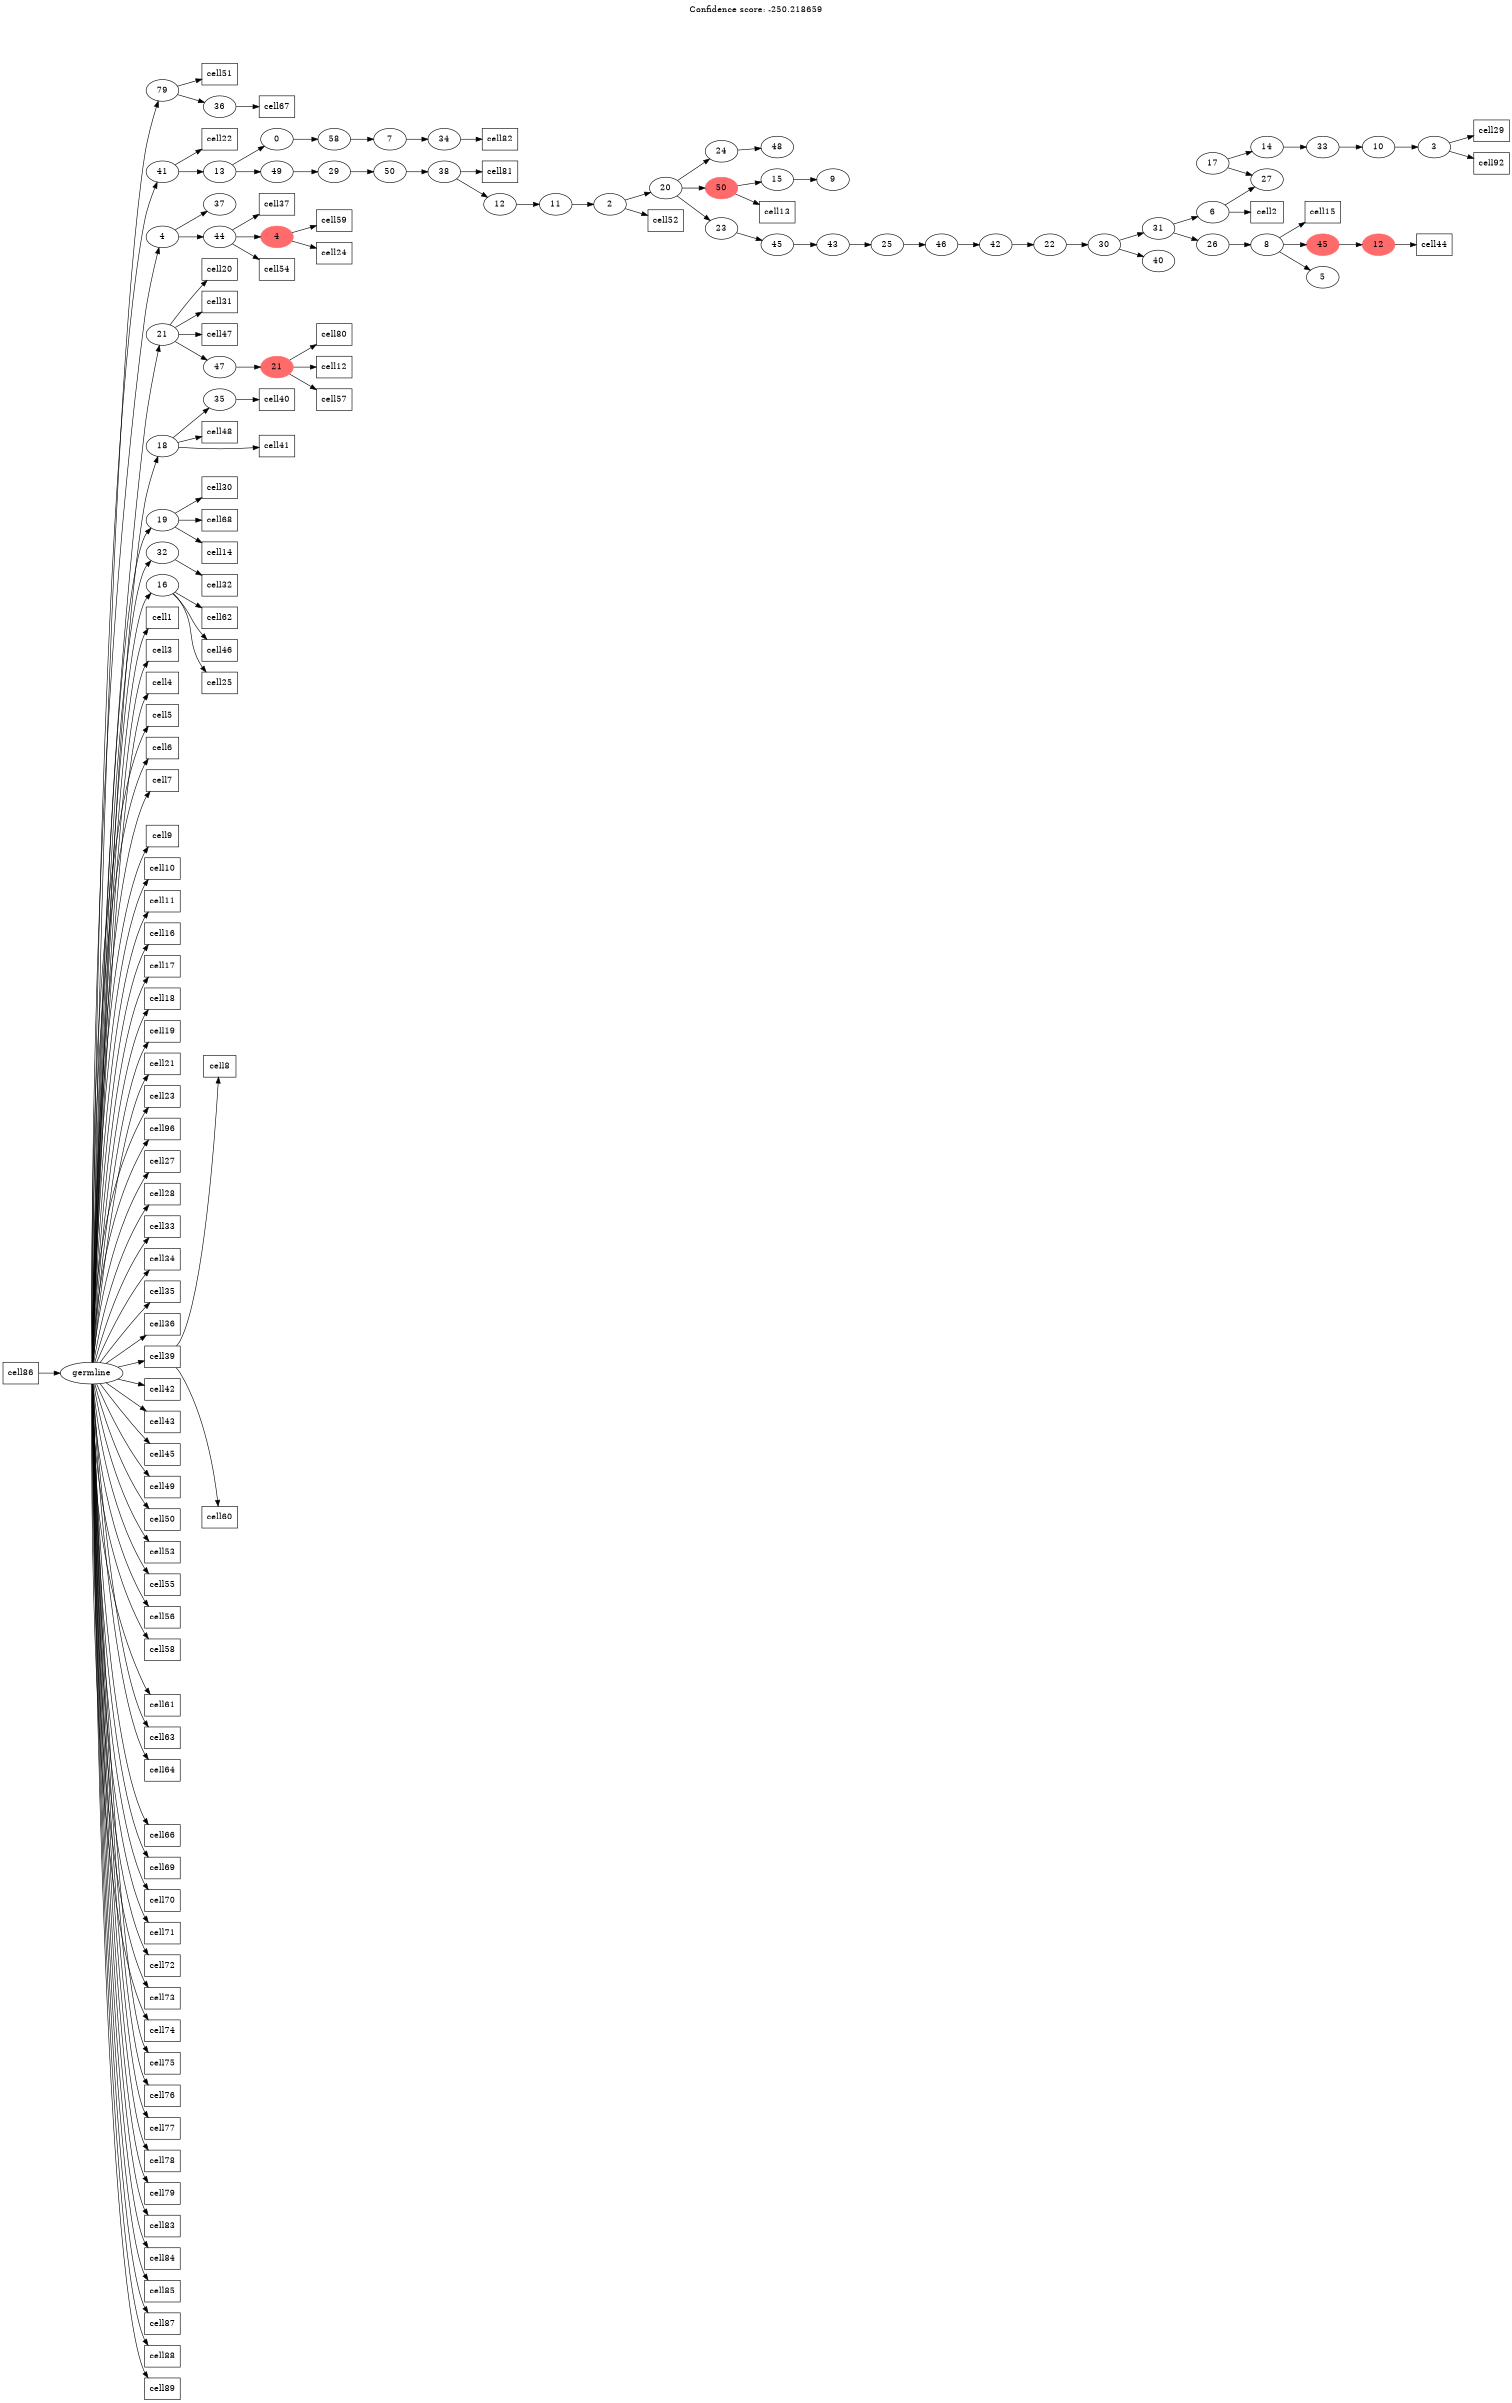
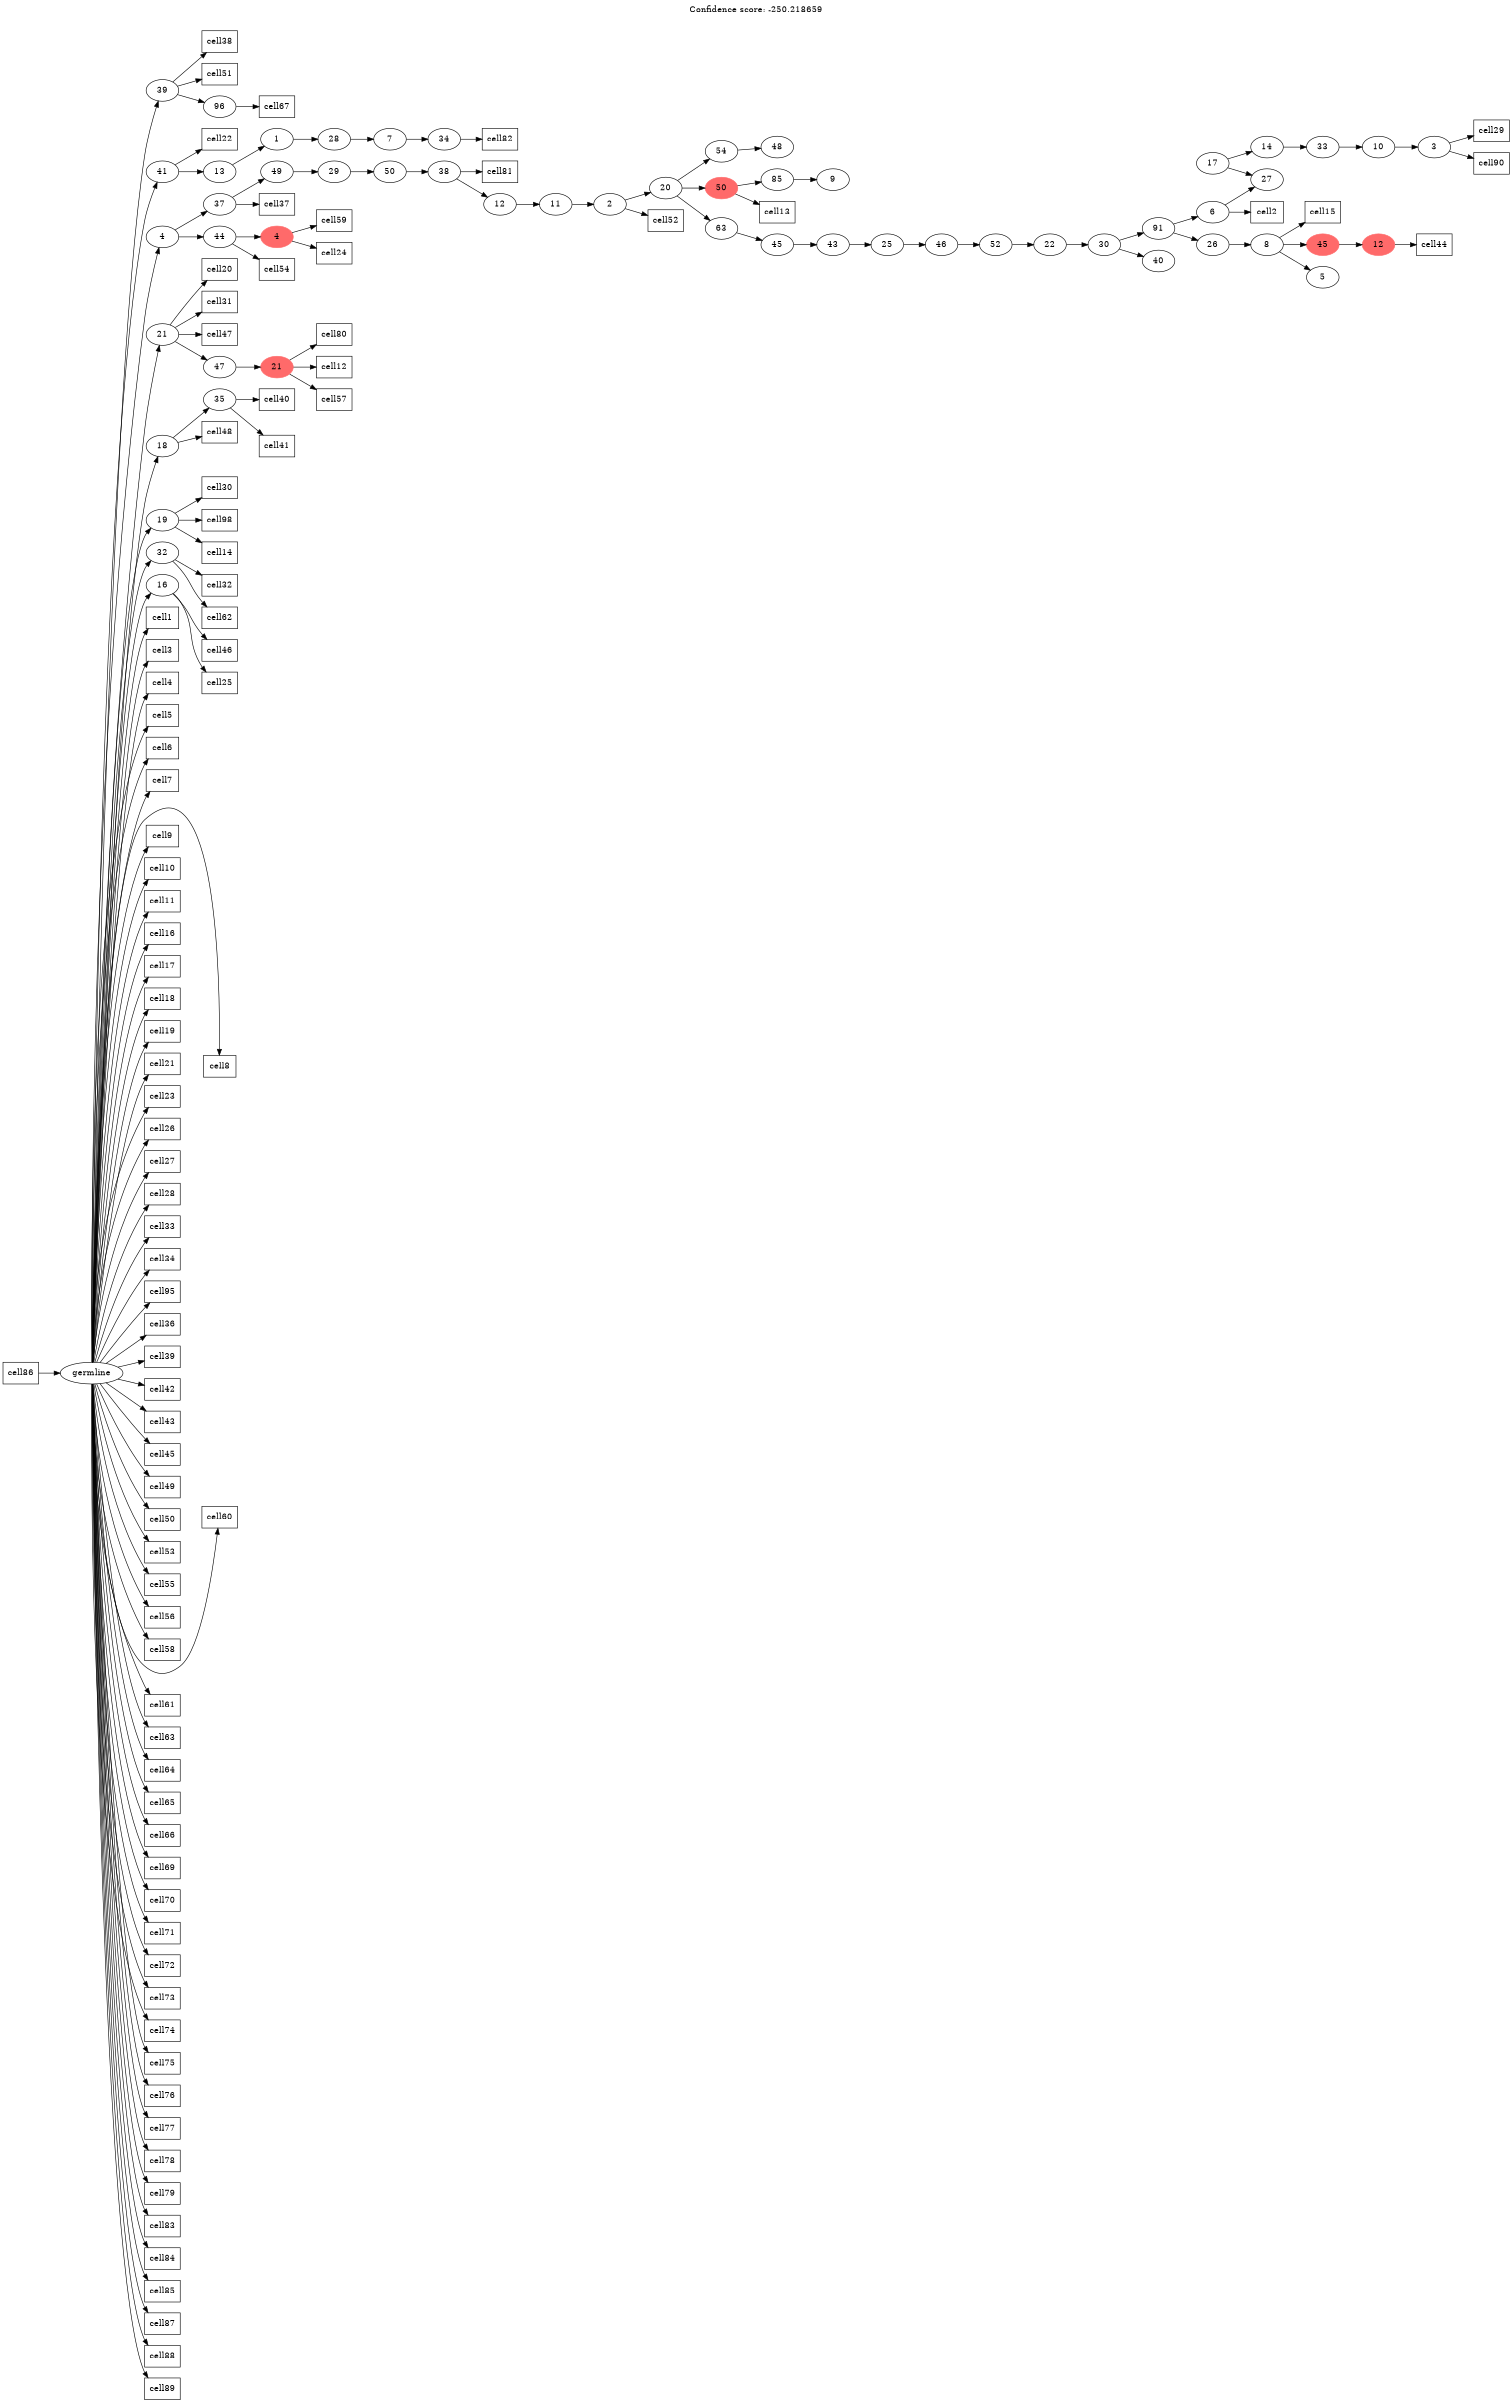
none -> (220, 42)
(162, 90) -> (162, 90)
(220, 107) -> (220, 107)
(277, 139) -> (277, 139)
(334, 139) -> (334, 139)
(722, 151) -> (722, 151)
(1492, 163) -> (1492, 163)
(245, 172) -> (246, 190)
(777, 180) -> (777, 180)
(243, 224) -> (245, 204)
(722, 228) -> (722, 228)
(1159, 228) -> (1159, 228)
(996, 245) -> (996, 245)
(216, 449) -> (244, 420)
(220, 520) -> (220, 520)
(186, 599) -> (189, 581)
(162, 1129) -> (162, 1129)
(207, 1217) -> (142, 827)
(162, 1292) -> (162, 1292)
(204, 1432) -> (139, 1658)
none -> (162, 1803)
